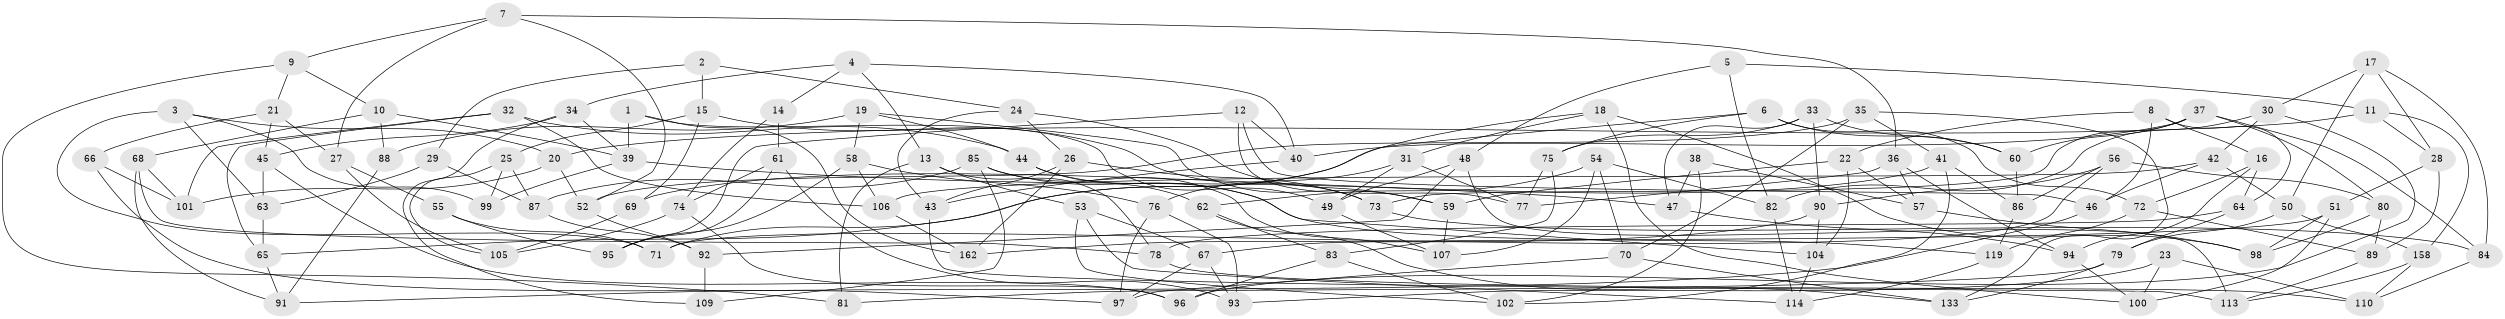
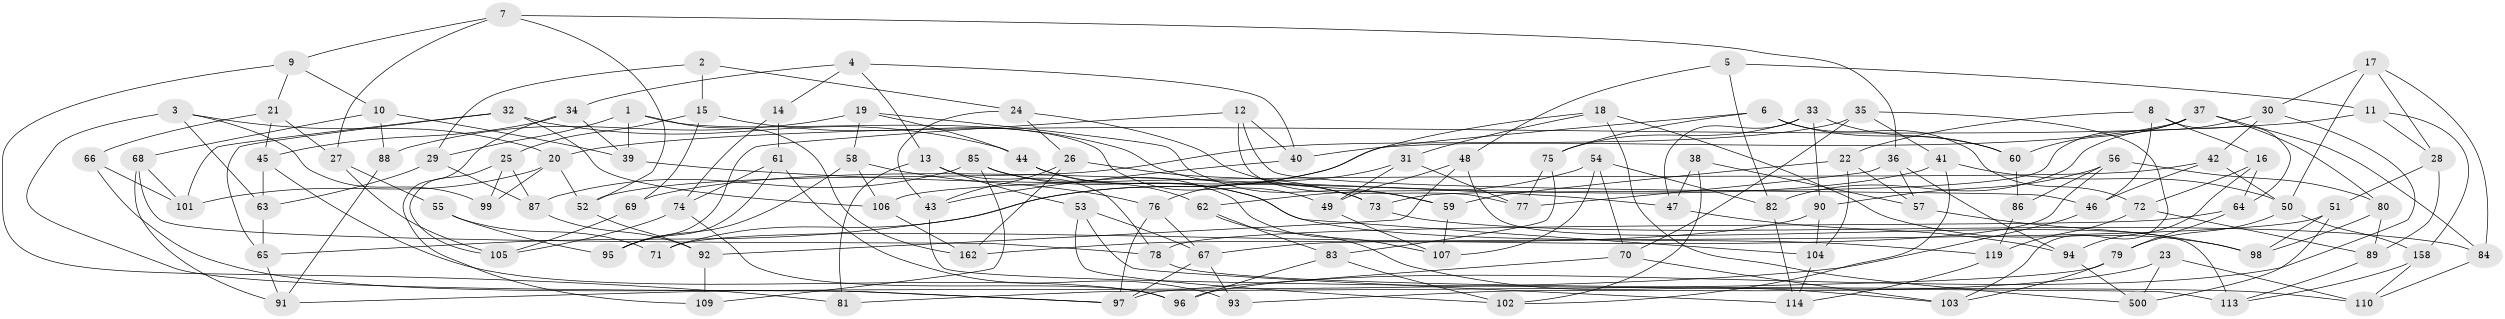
none -> (544, 135)
(556, 180) -> (517, 186)
(1980, 183) -> (2117, 179)
(406, 234) -> (281, 281)
(1230, 247) -> (1175, 227)
(1950, 304) -> (1950, 304)
(2138, 304) -> (2138, 304)
